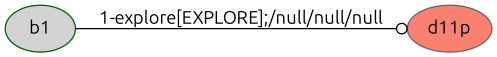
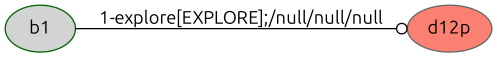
(450, 29) -> (450, 29)
